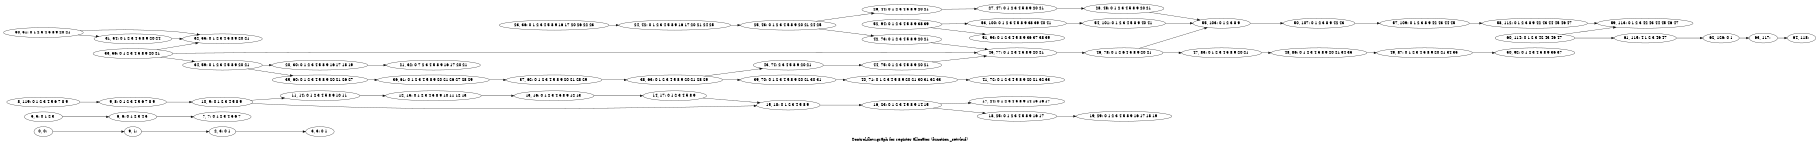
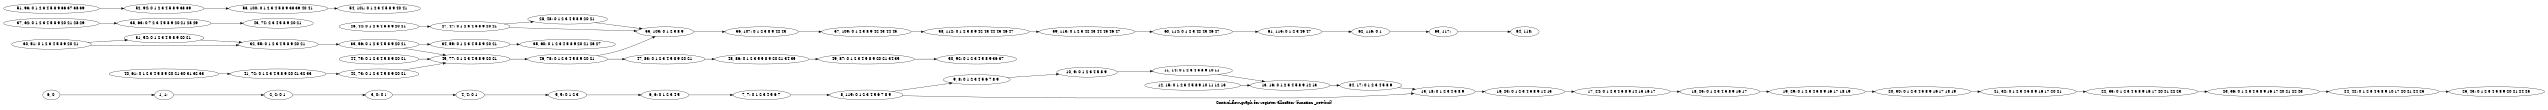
(844, 17) -> none
(1178, 23) -> (572, 29)
(1319, 23) -> (762, 32)
(554, 25) -> (2264, 92)
(675, 25) -> (2384, 92)
(957, 31) -> (110, 8)
(1588, 31) -> (1142, 32)
(845, 32) -> (331, 74)
(1645, 38) -> (1290, 32)
(1721, 38) -> (1371, 32)
(133, 39) -> (164, 38)
(176, 46) -> (327, 44)
(1124, 53) -> (568, 59)
(1319, 53) -> (762, 59)
(266, 65) -> (1869, 92)
(433, 65) -> (2028, 92)
(841, 65) -> none
(433, 80) -> none
(675, 80) -> (164, 23)
(788, 80) -> none
(902, 80) -> (164, 74)
none -> (2142, 92)
none -> (470, 95)
none -> (809, 95)
(371, 96) -> (1240, 78)
(675, 96) -> (1371, 85)
(503, 108) -> (1157, 98)
(958, 111) -> (1674, 92)
(43, 132) -> (51, 95)
(133, 132) -> (164, 95)
(222, 132) -> (278, 95)
(320, 132) -> (379, 95)
